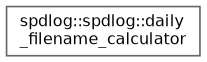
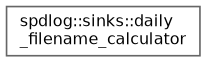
(103, 31) -> (103, 31)
